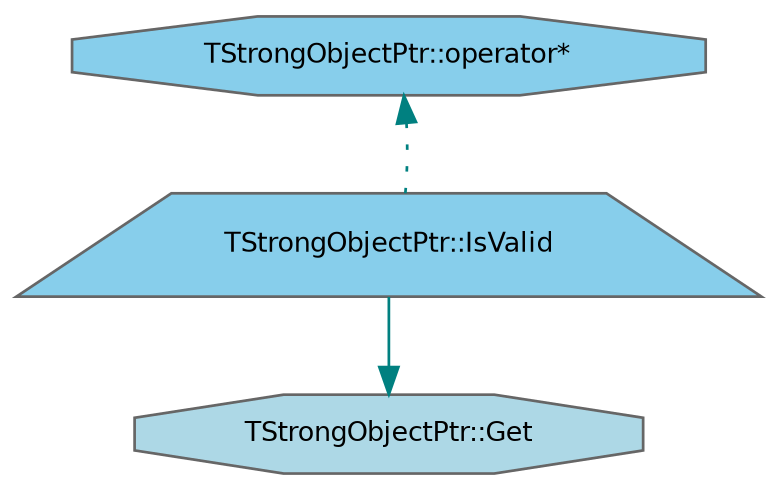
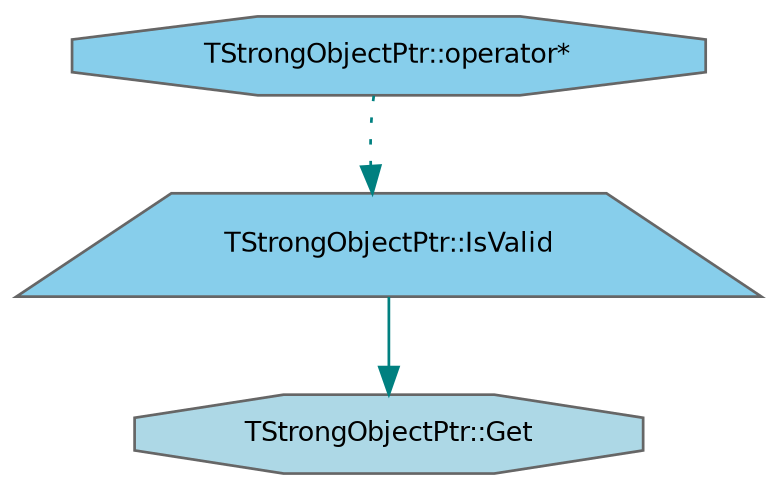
(407, 158) -> (371, 131)
